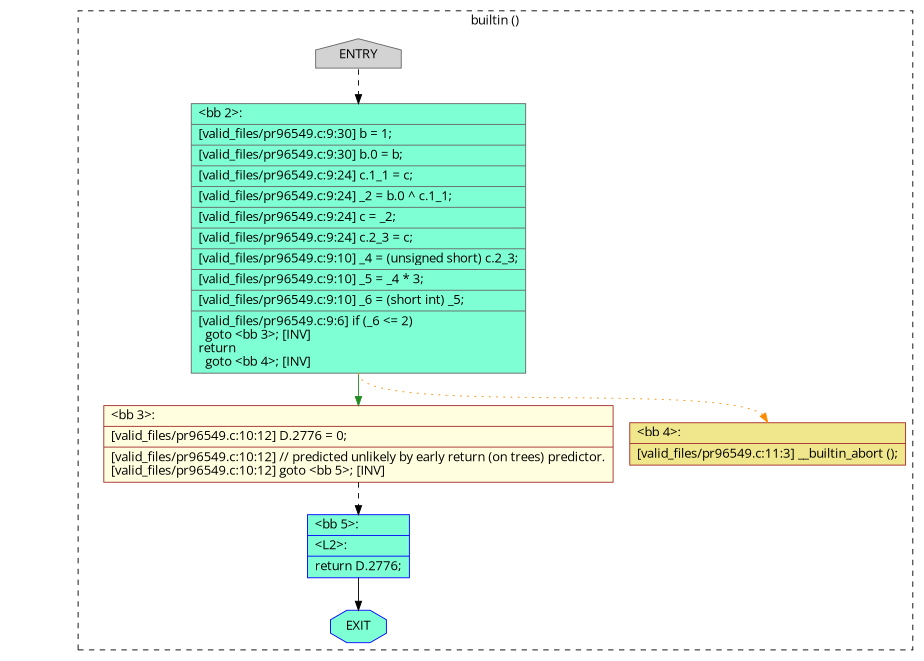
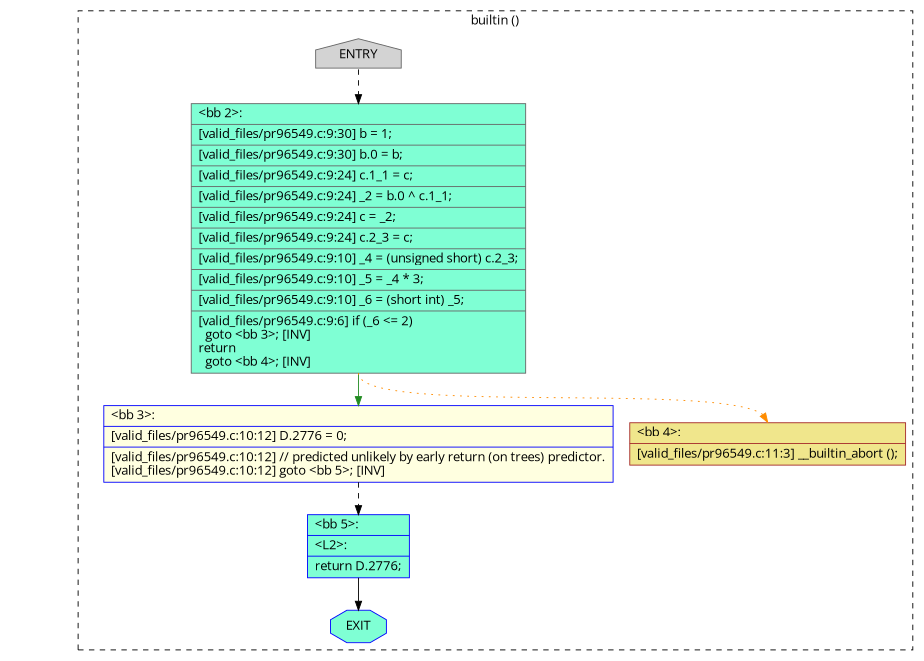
(358, 444) -> (358, 444)
